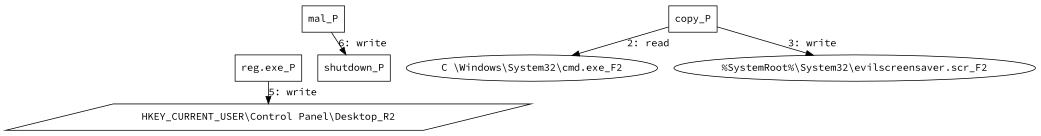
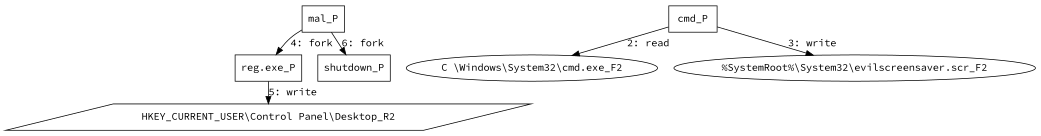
(693, 19) -> (693, 19)
none -> (290, 38)
(363, 44) -> (363, 44)
